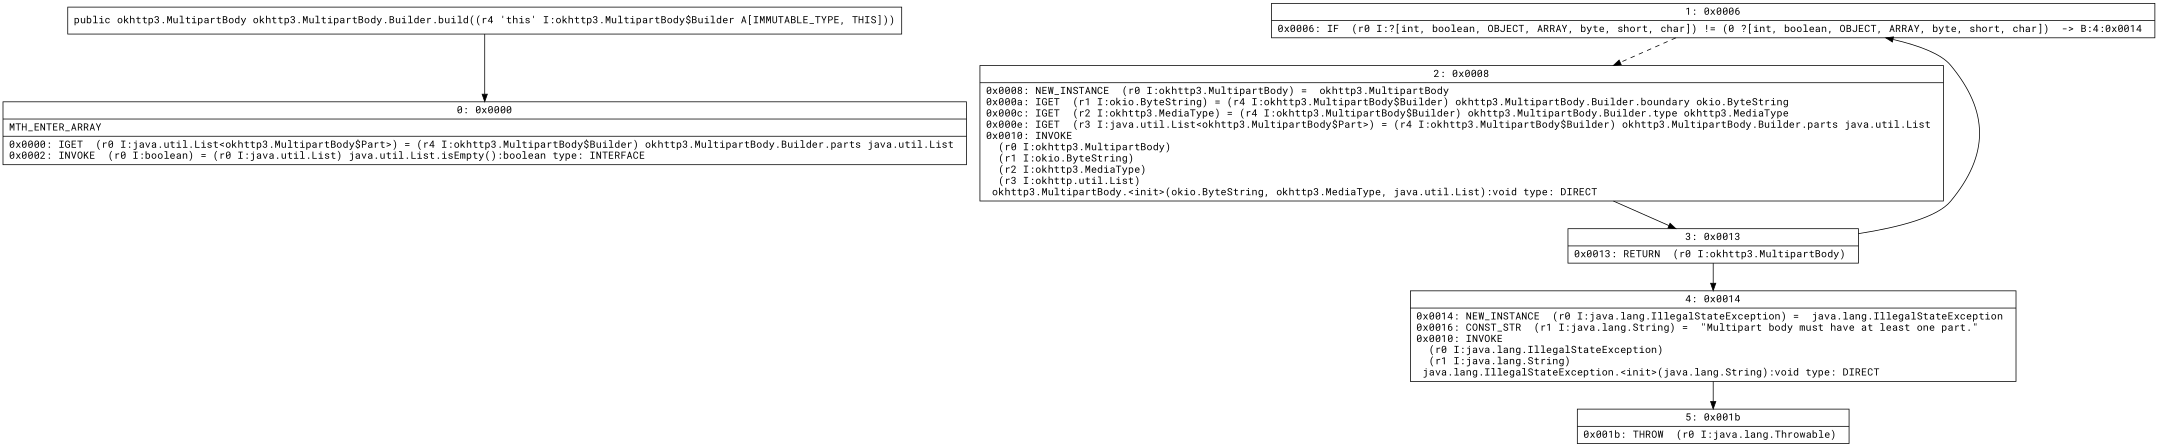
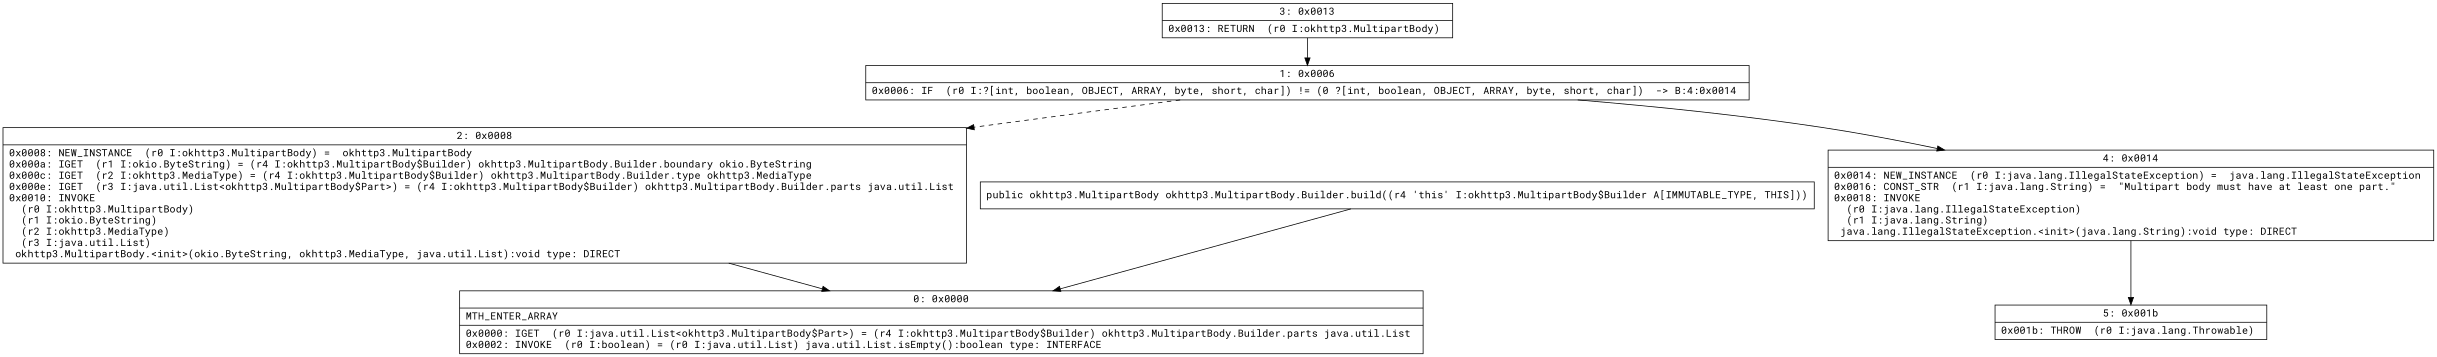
(1063, 181) -> (80, 243)
(1641, 213) -> (776, 276)
(1713, 273) -> (1758, 119)
(1466, 339) -> (1884, 198)
